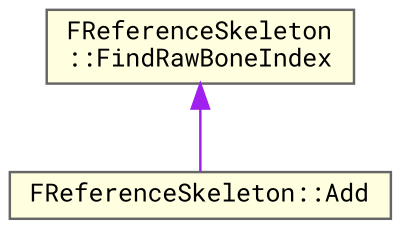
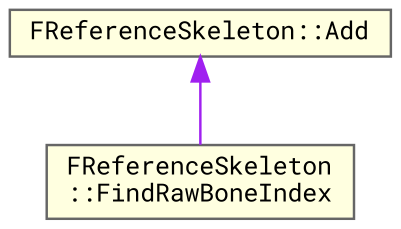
(200, 140) -> (200, 113)
